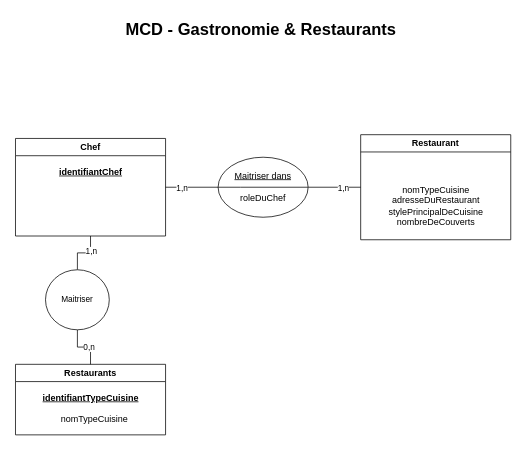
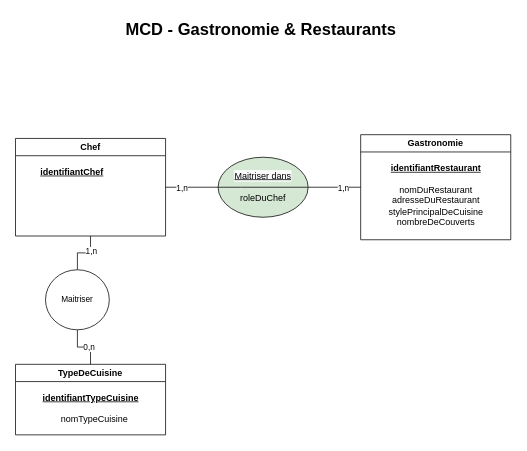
(435, 144) -> (435, 144)
none -> (435, 168)
(90, 172) -> (72, 172)
(263, 187) -> (263, 187)
(436, 206) -> (436, 206)
(90, 373) -> (90, 373)
